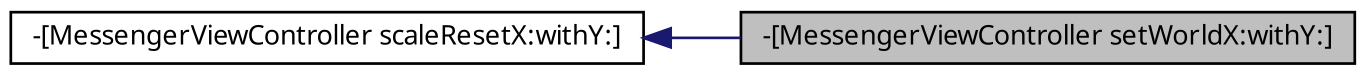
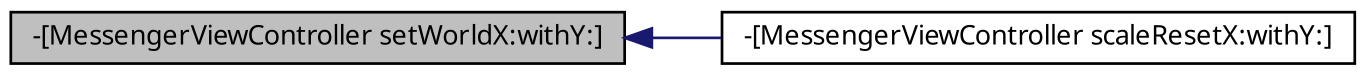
(706, 38) -> (687, 38)
